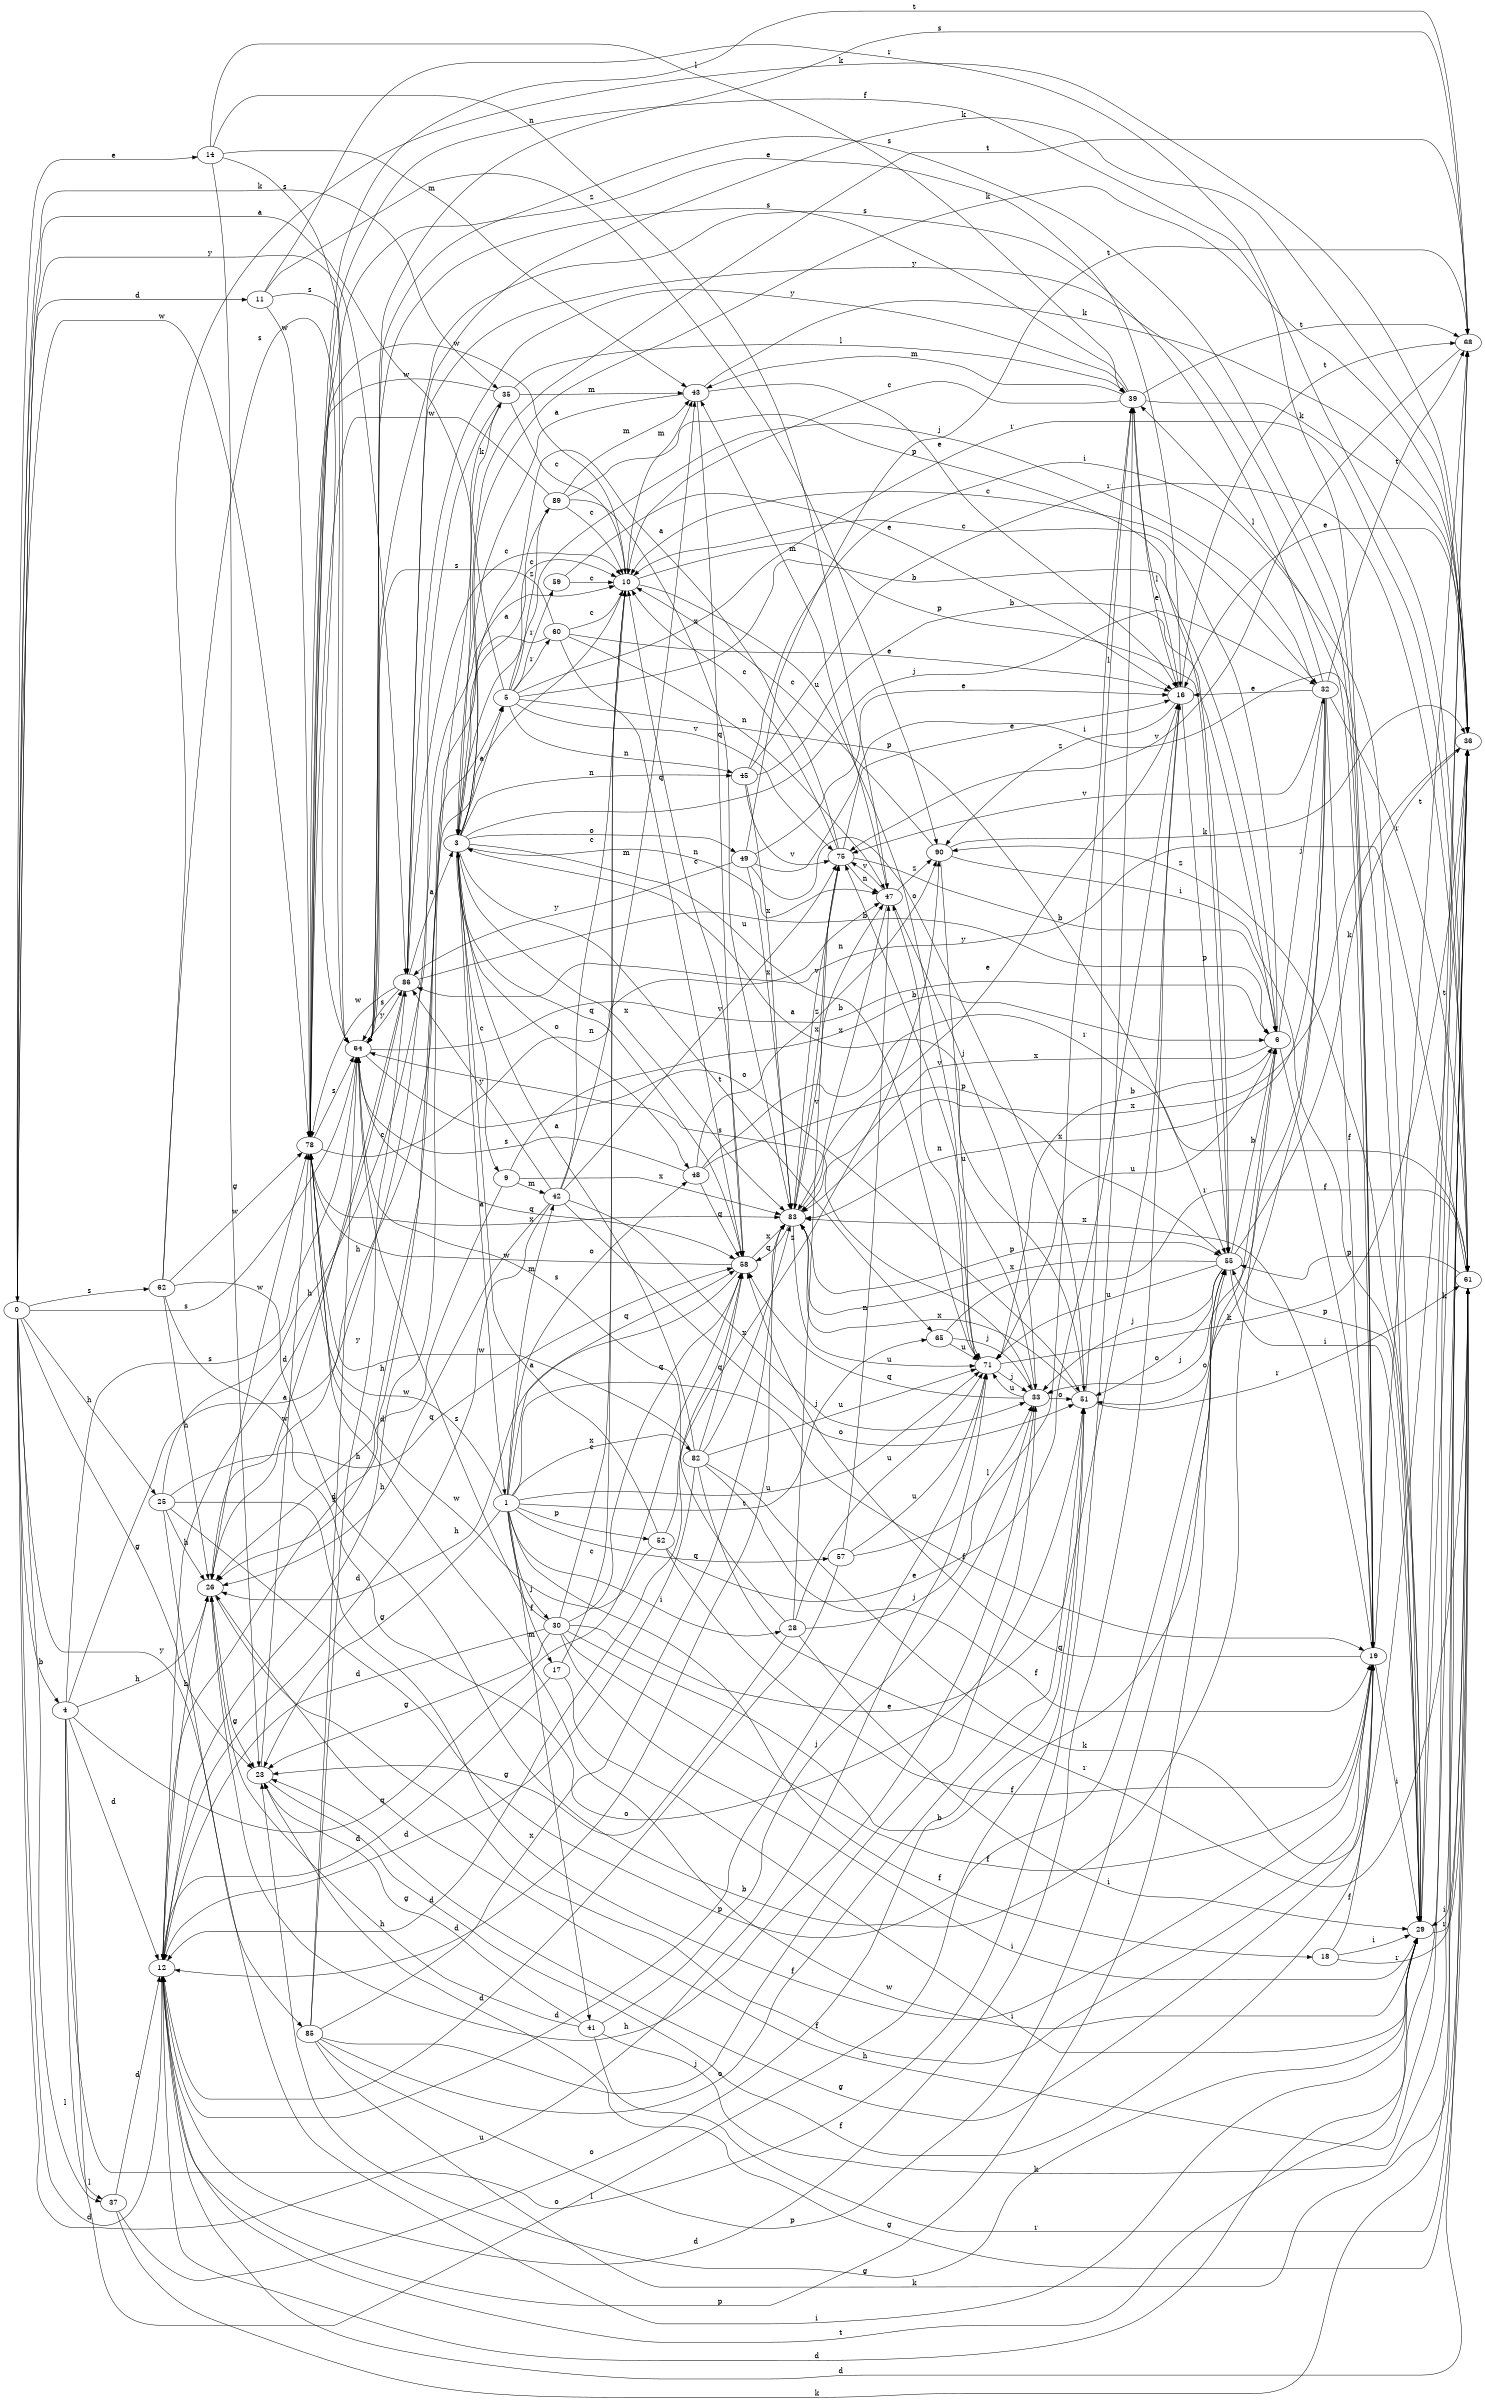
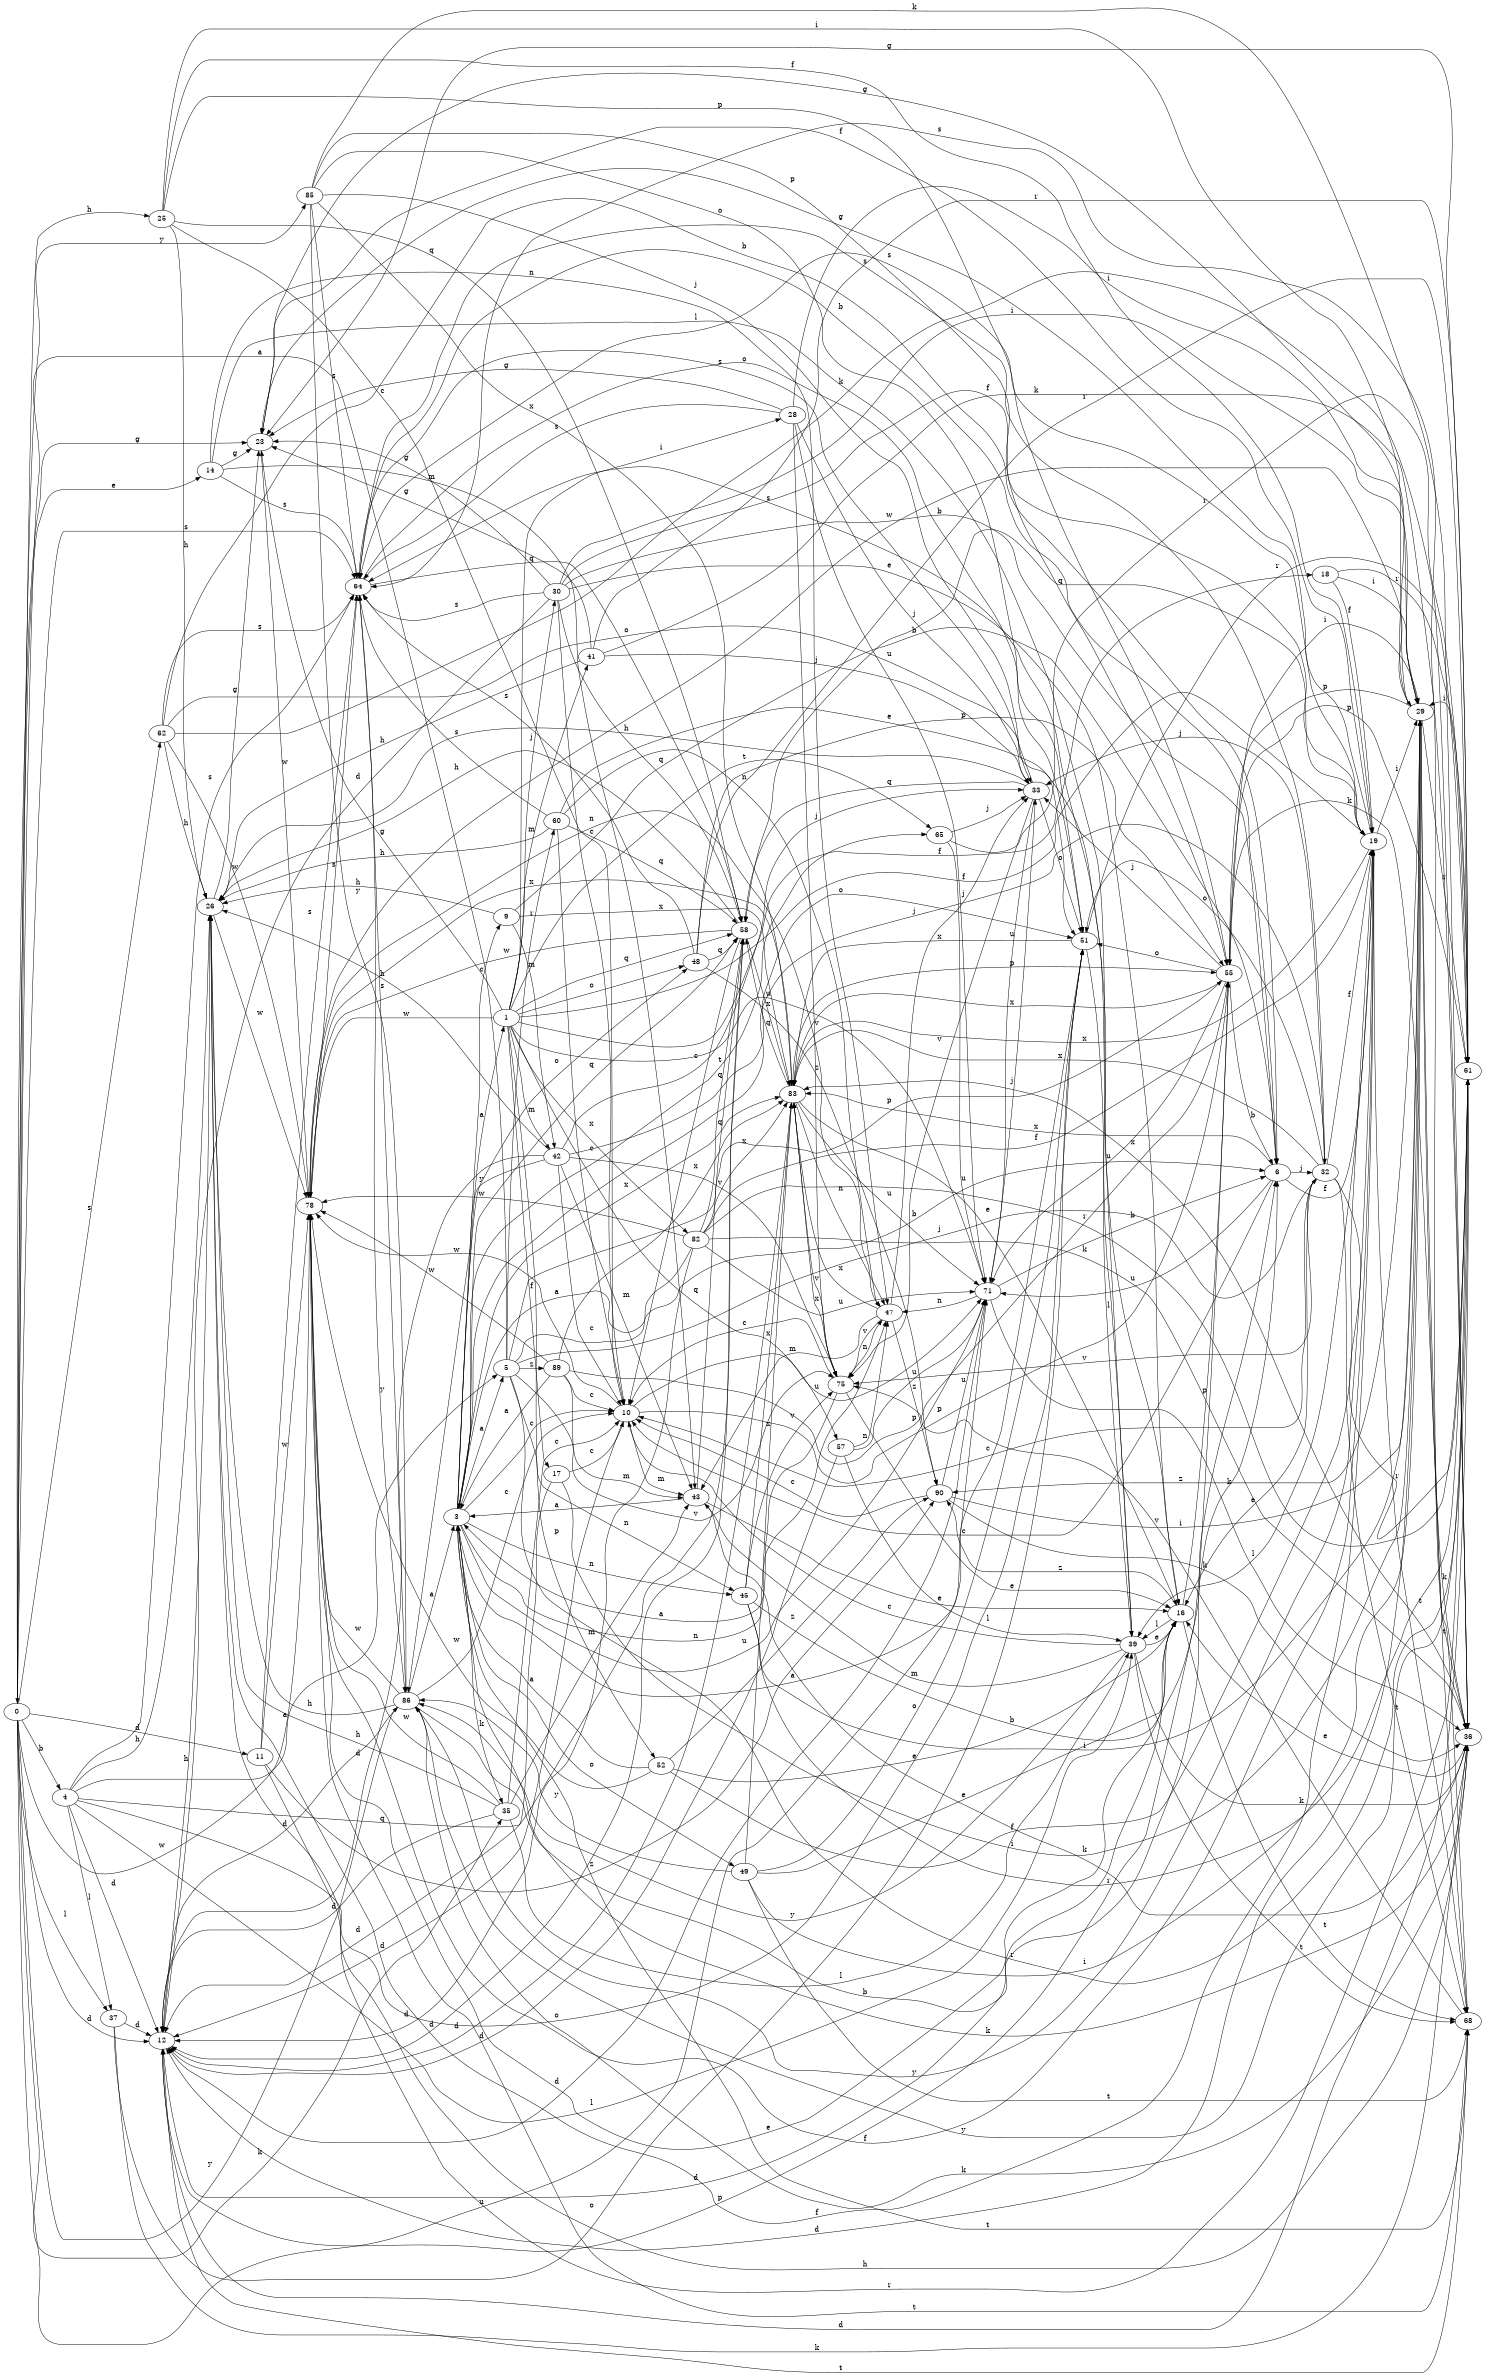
(557, 582) -> none
(1093, 929) -> none
